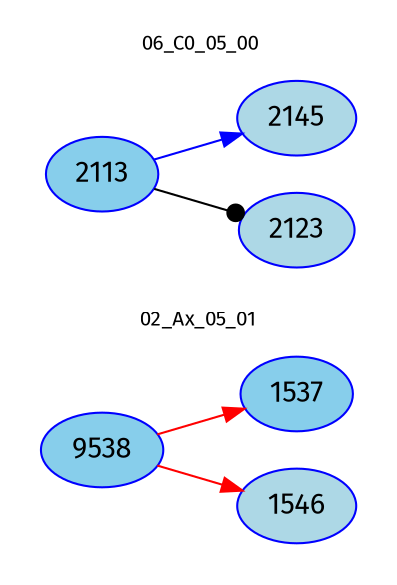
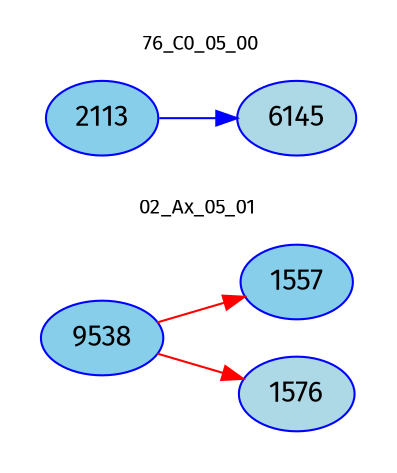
(201, 45) -> (201, 45)
(297, 118) -> (297, 118)
(297, 230) -> none
(297, 394) -> (297, 282)
(297, 506) -> (297, 394)
